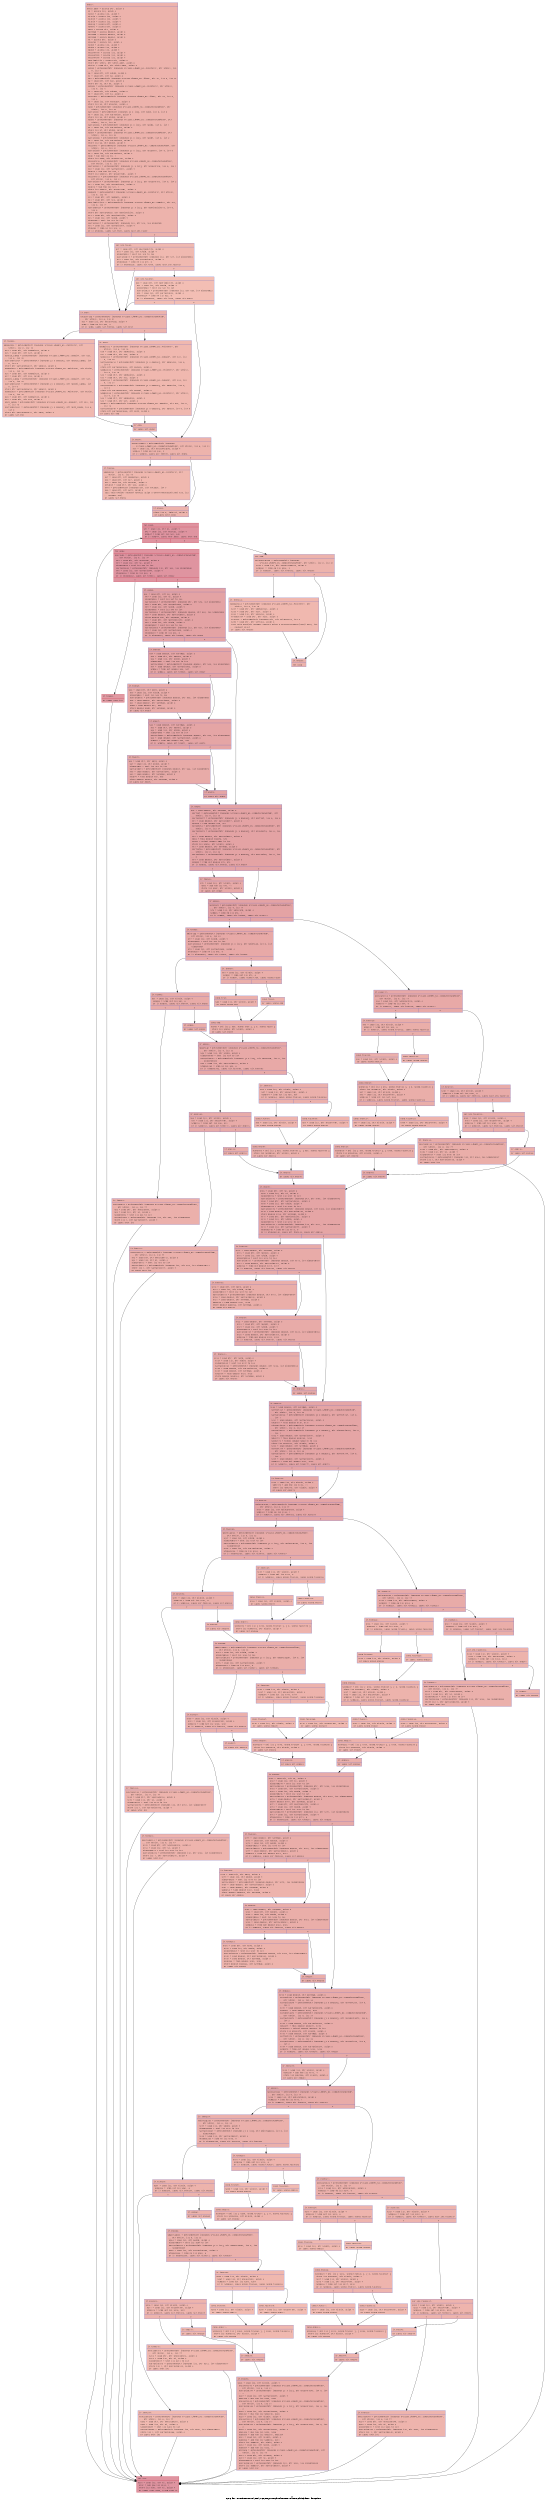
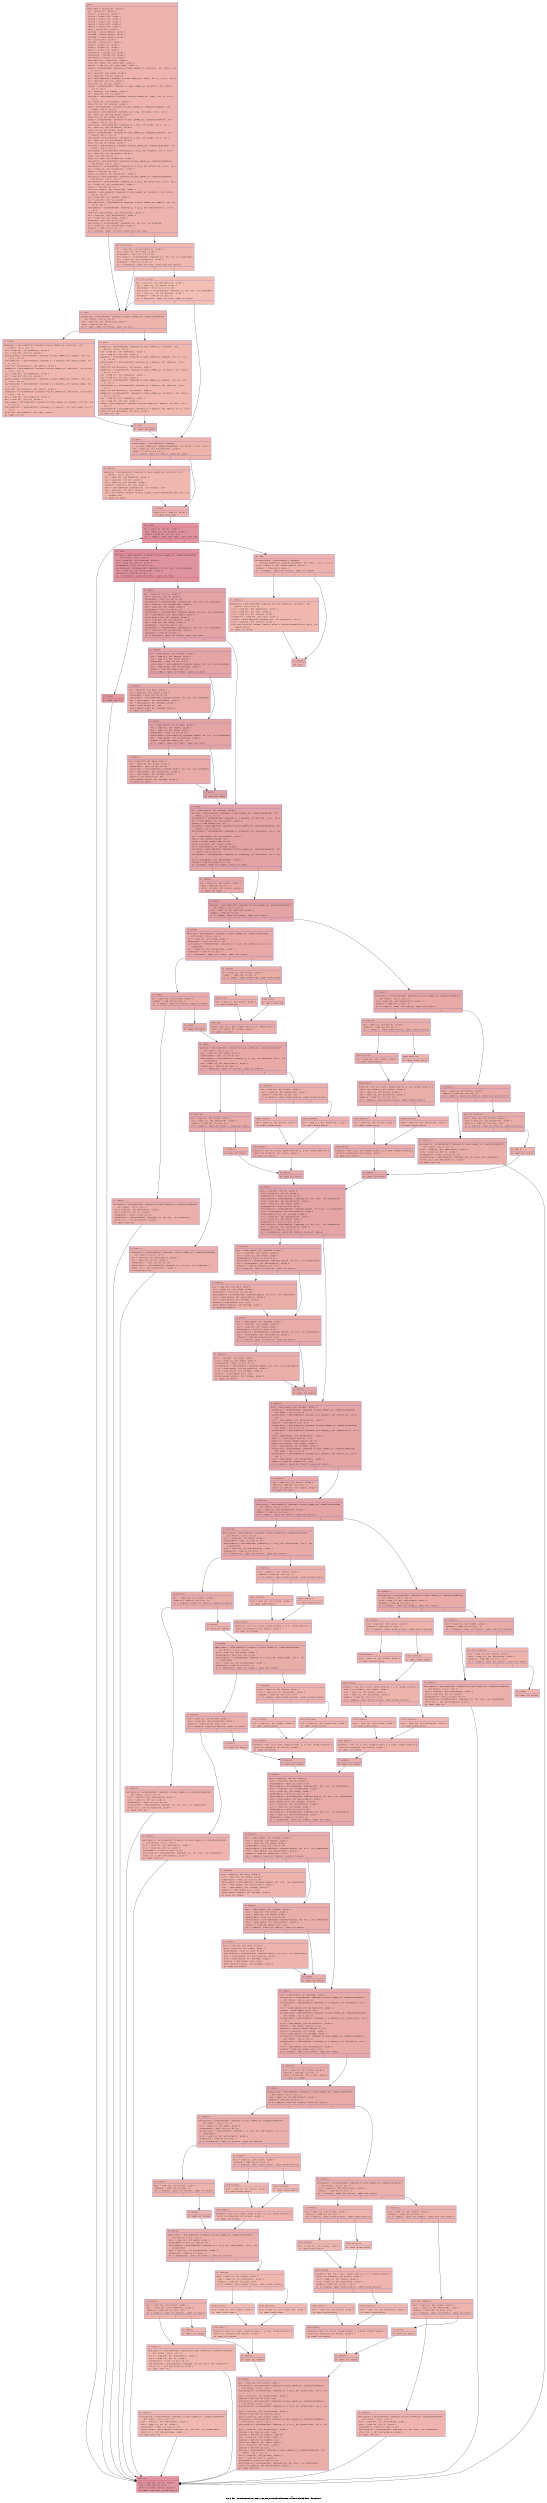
(140, 2302) -> none
